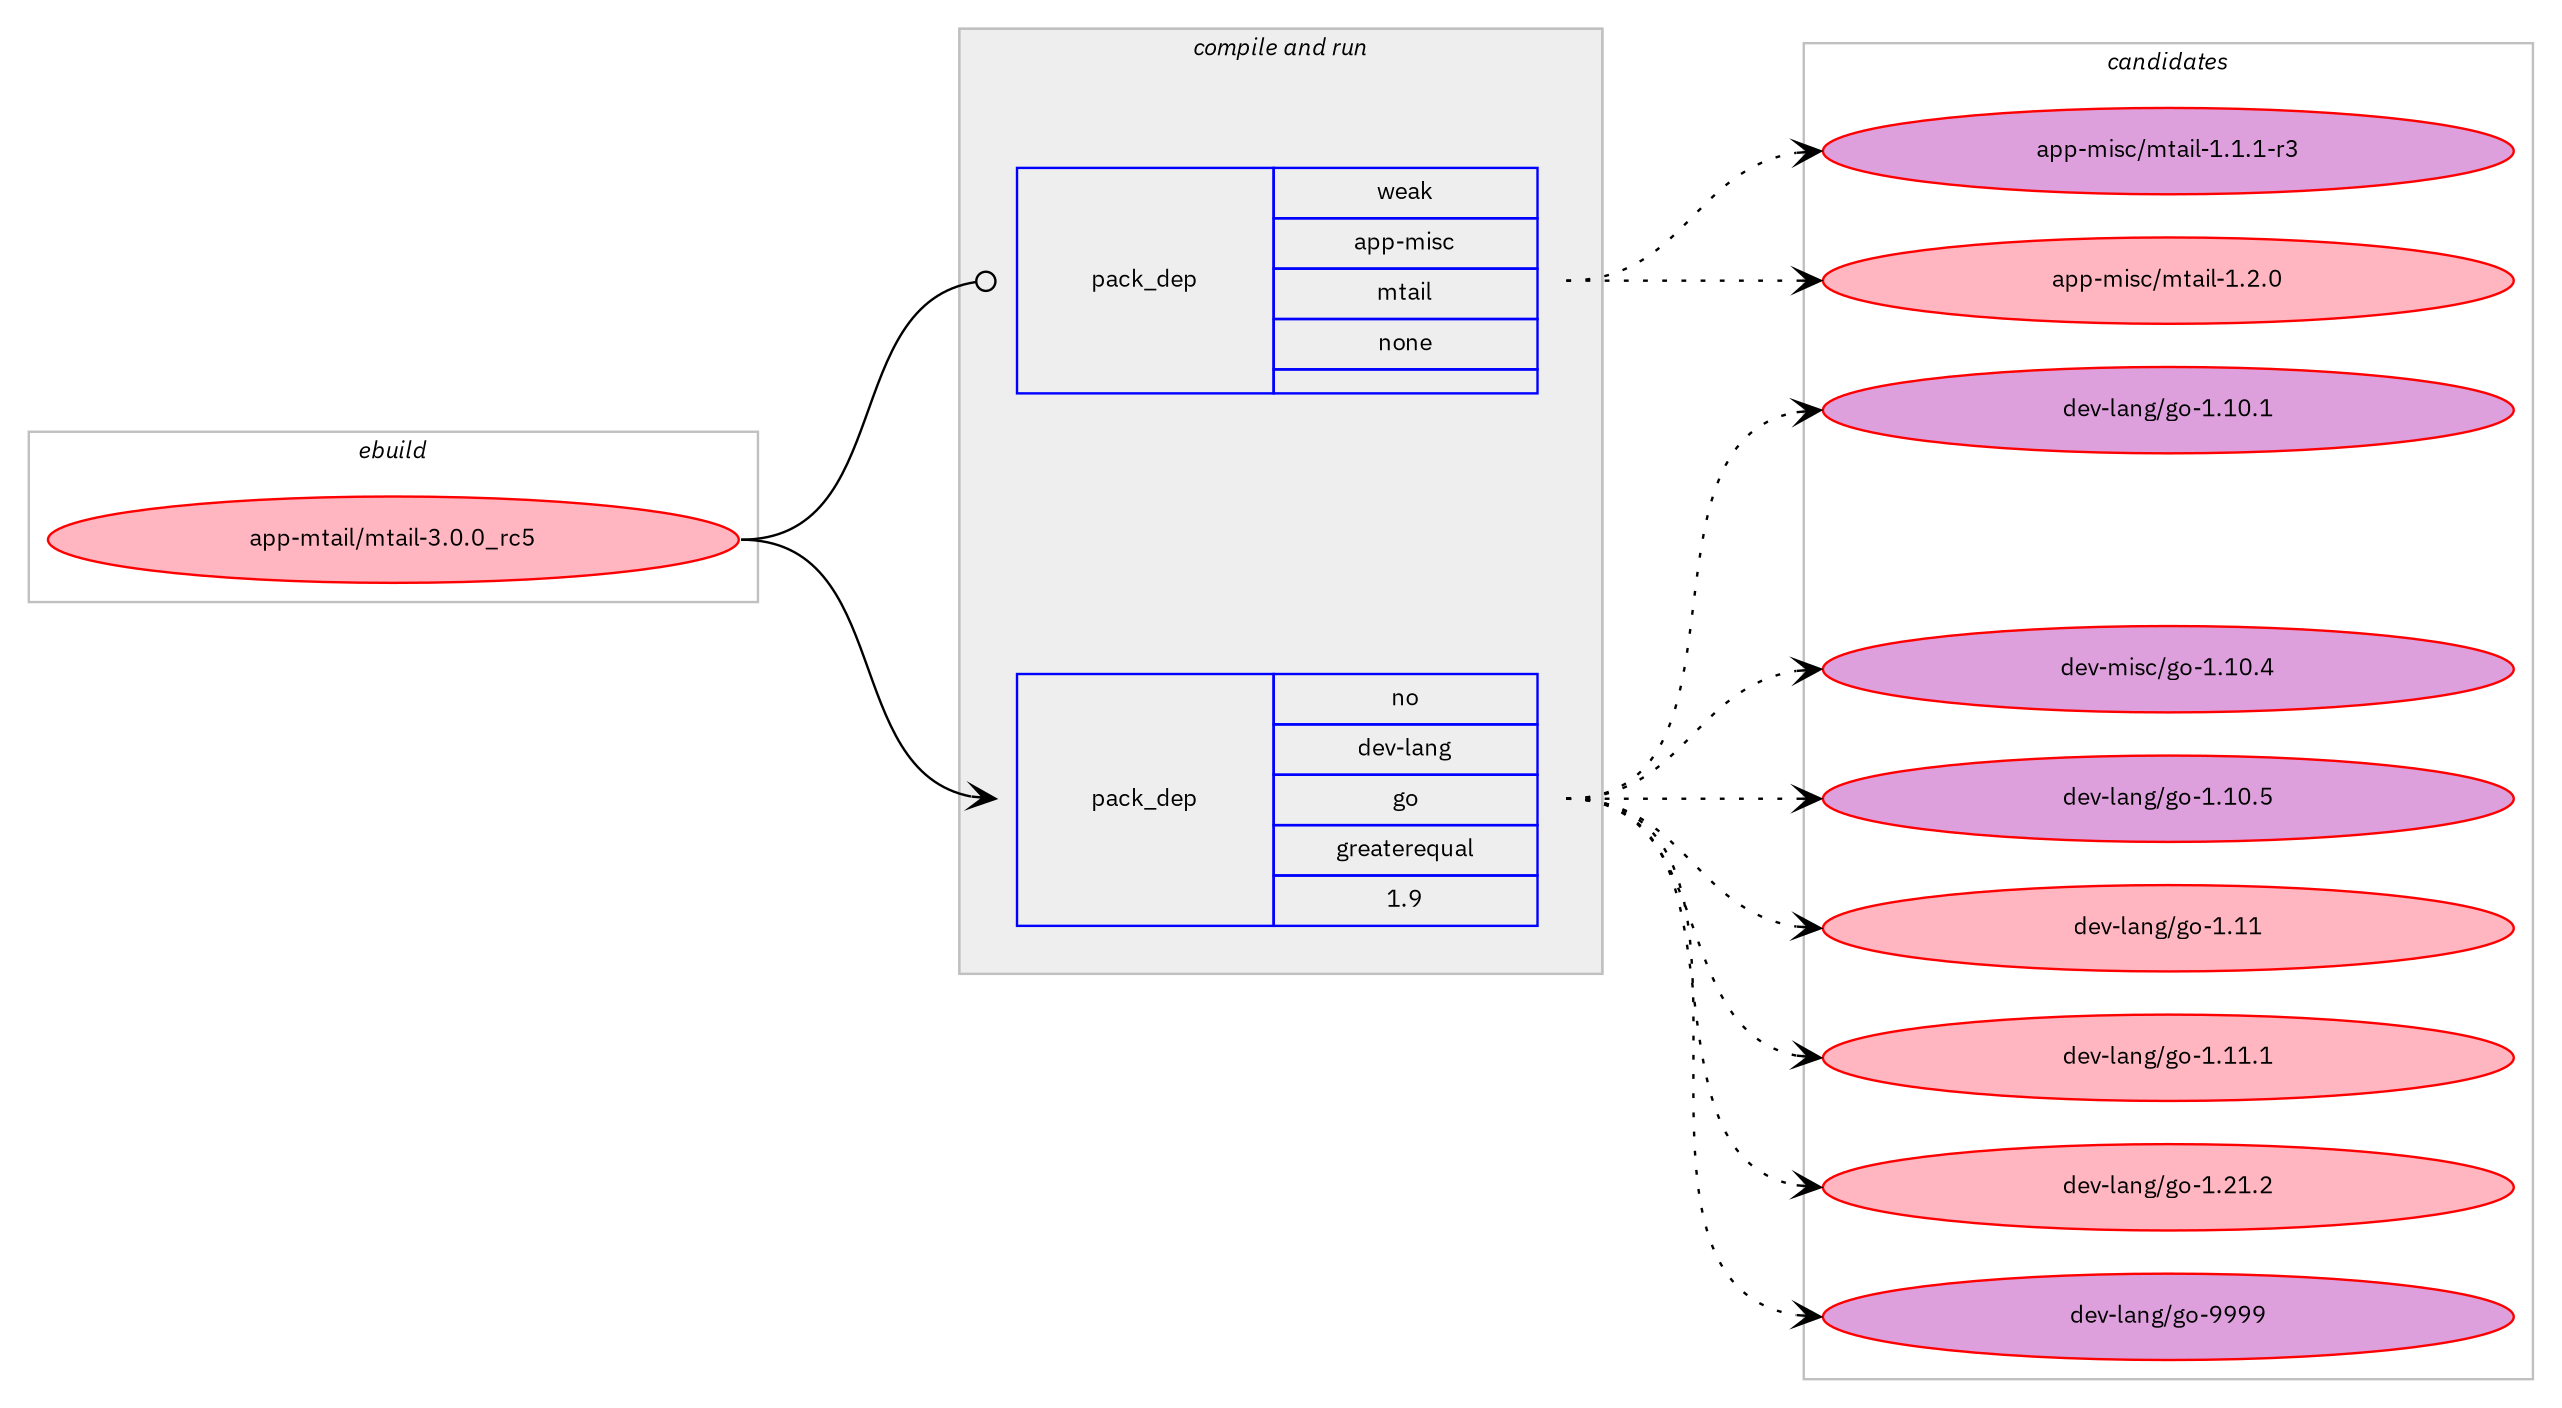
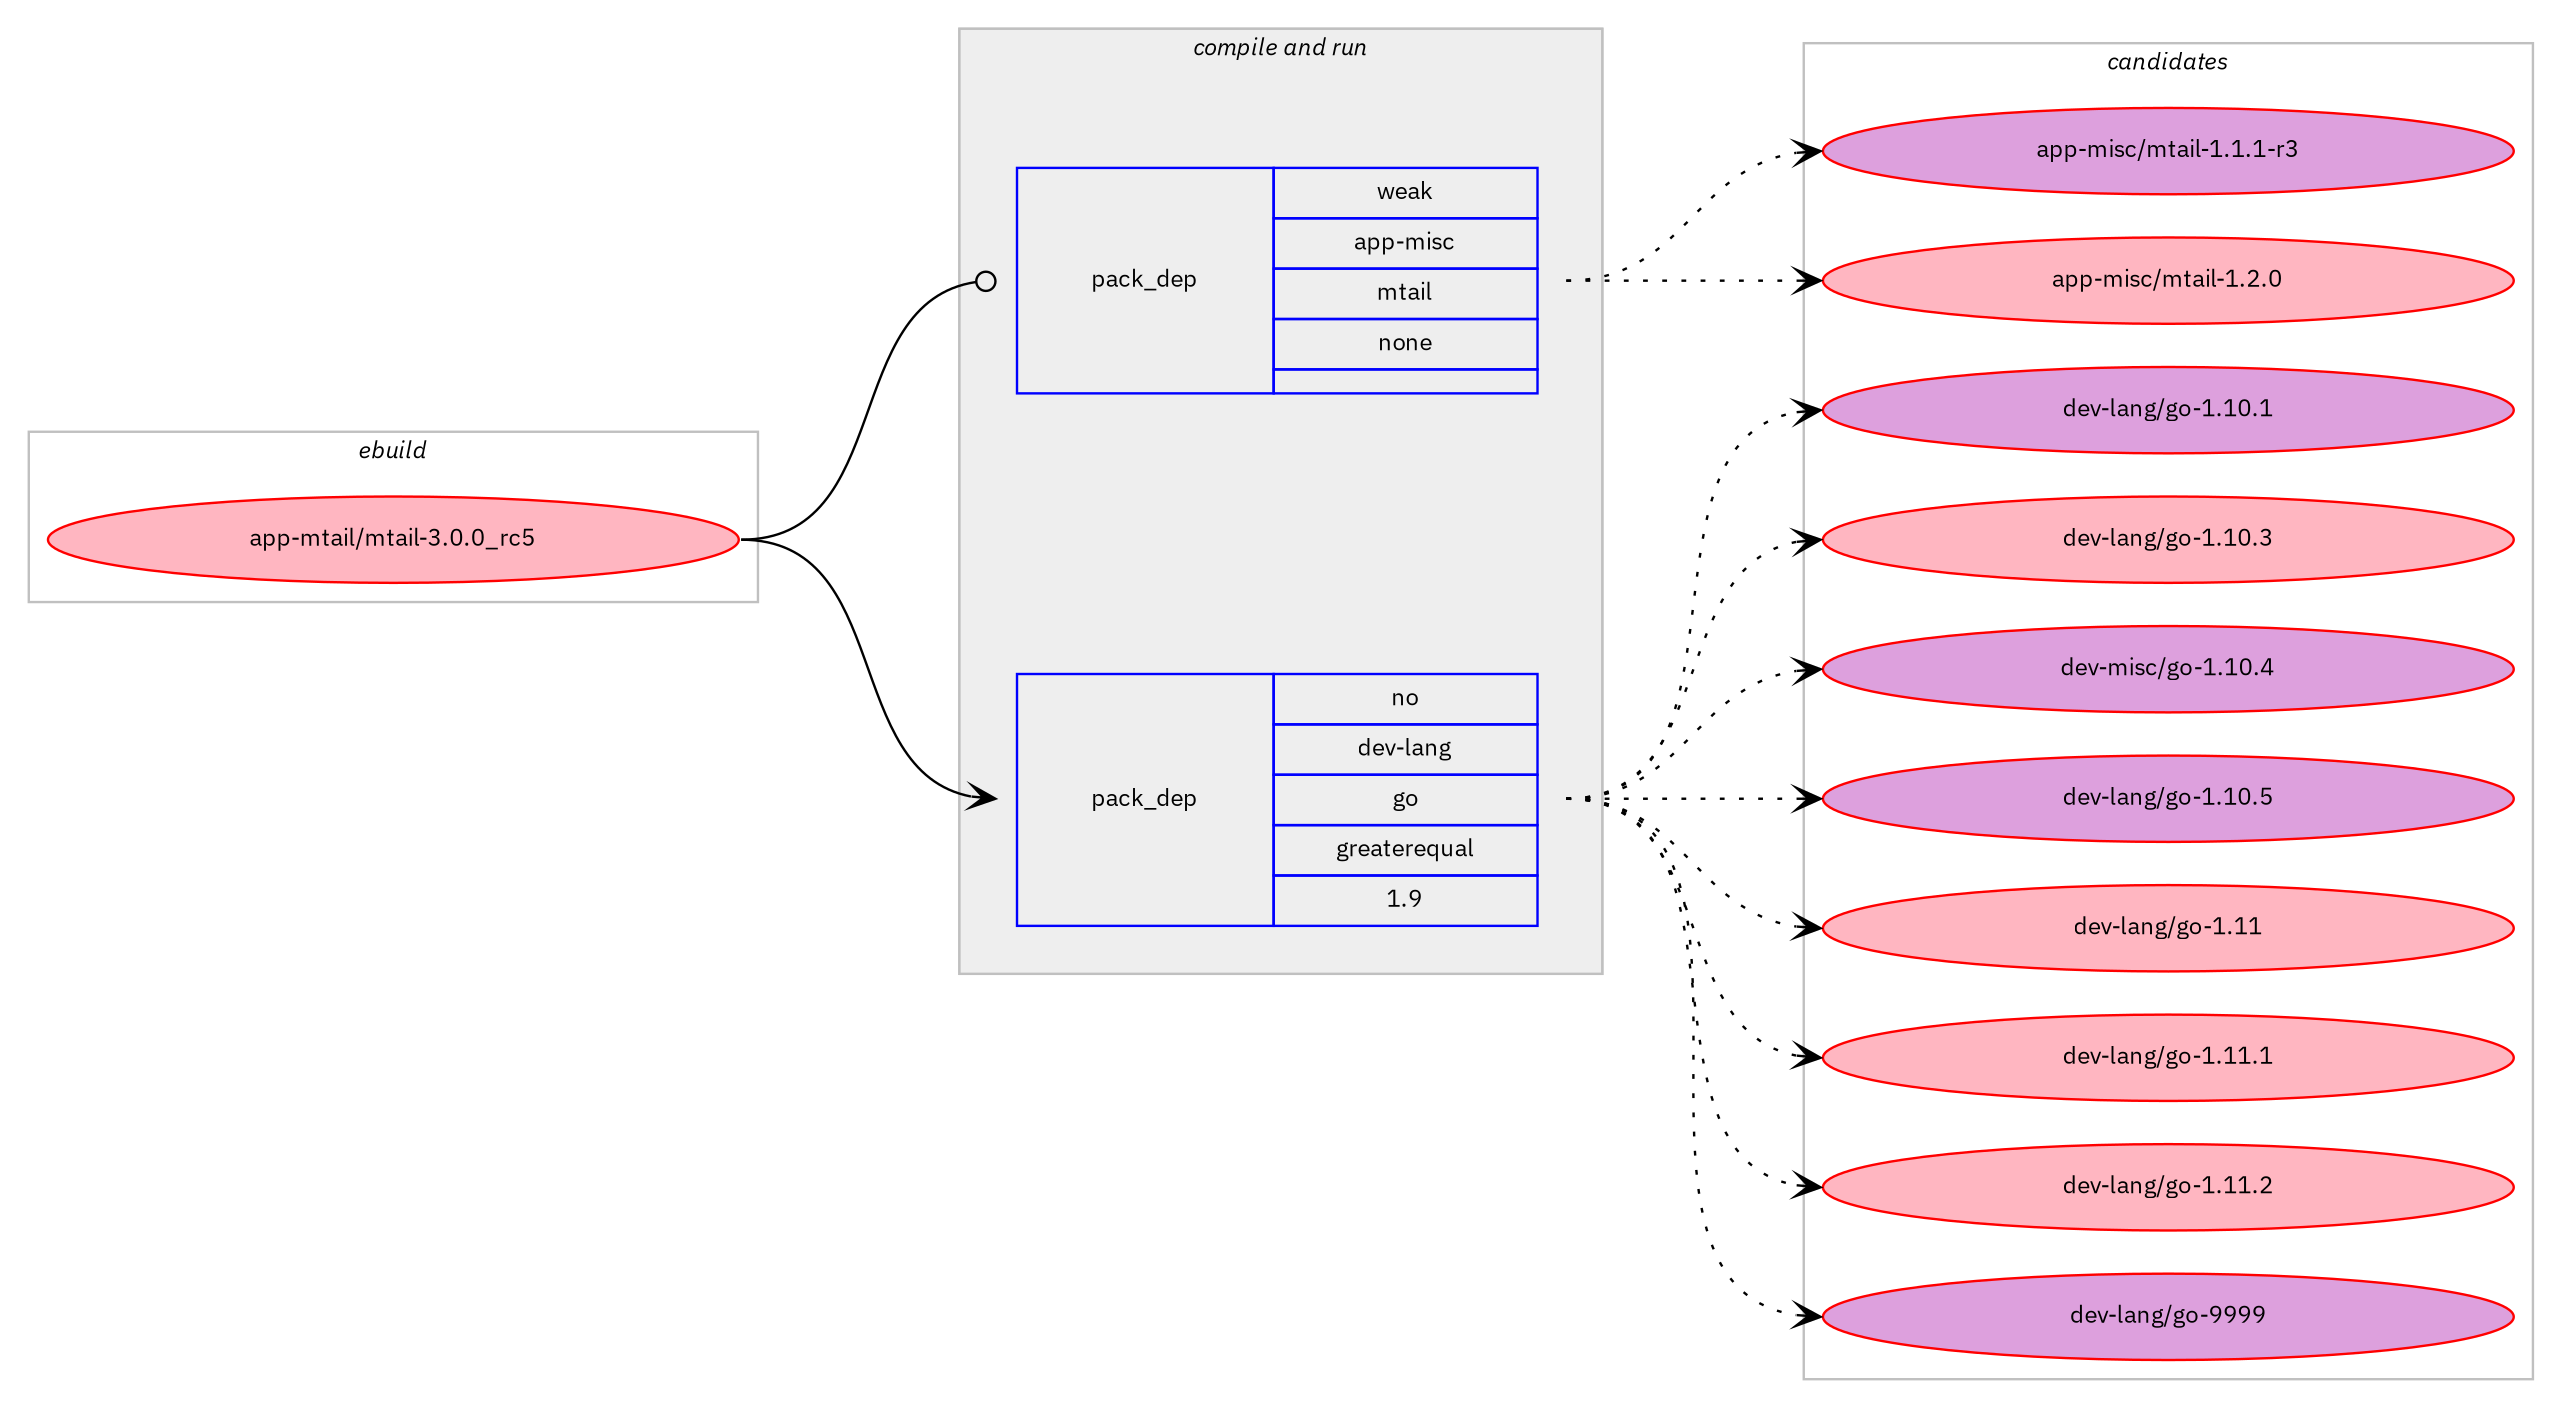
none -> (2168, 540)
(2168, 1187) -> (2168, 1187)
